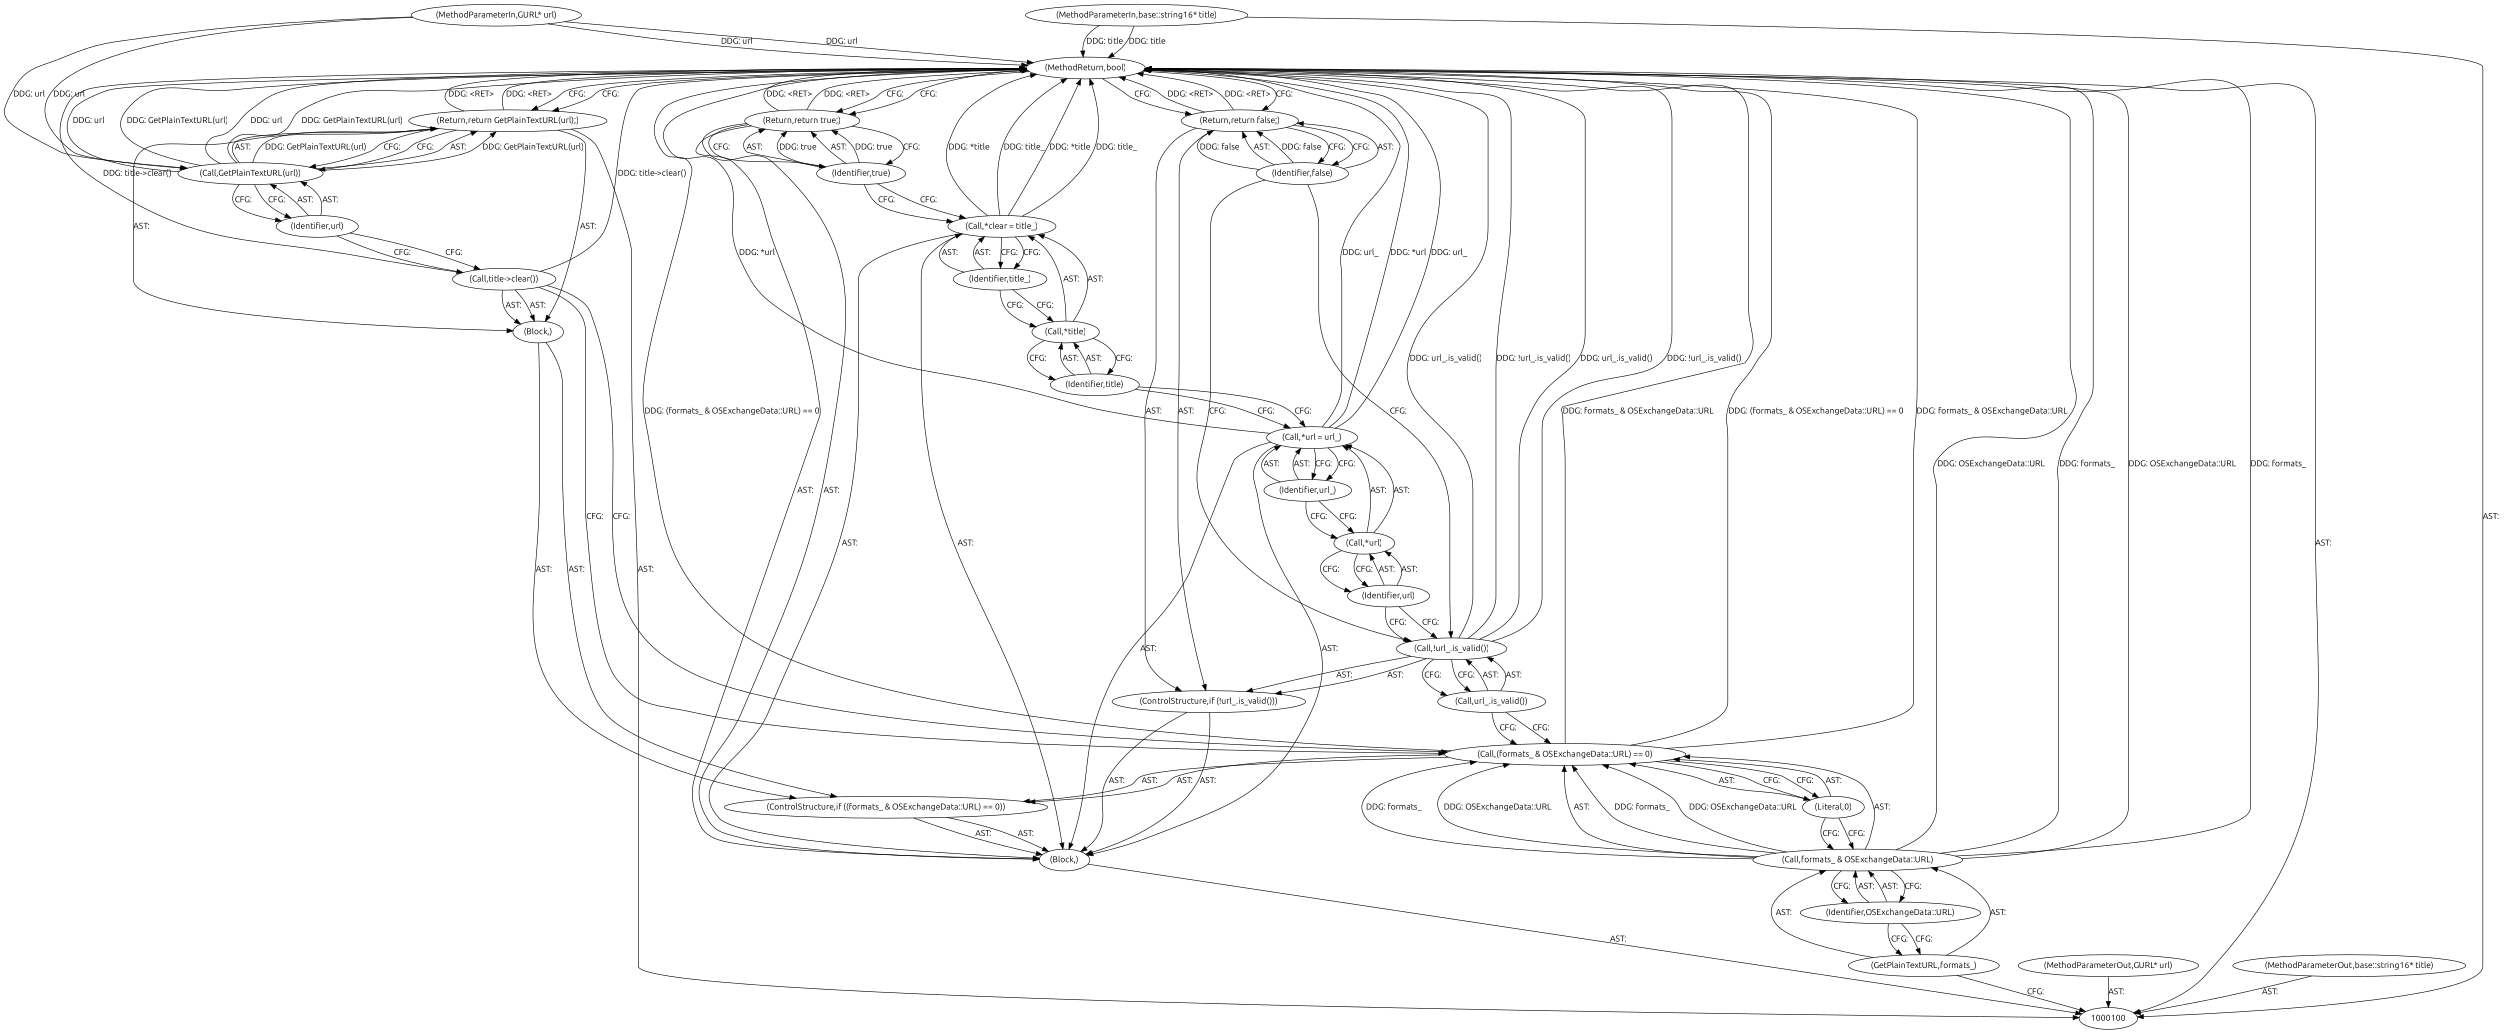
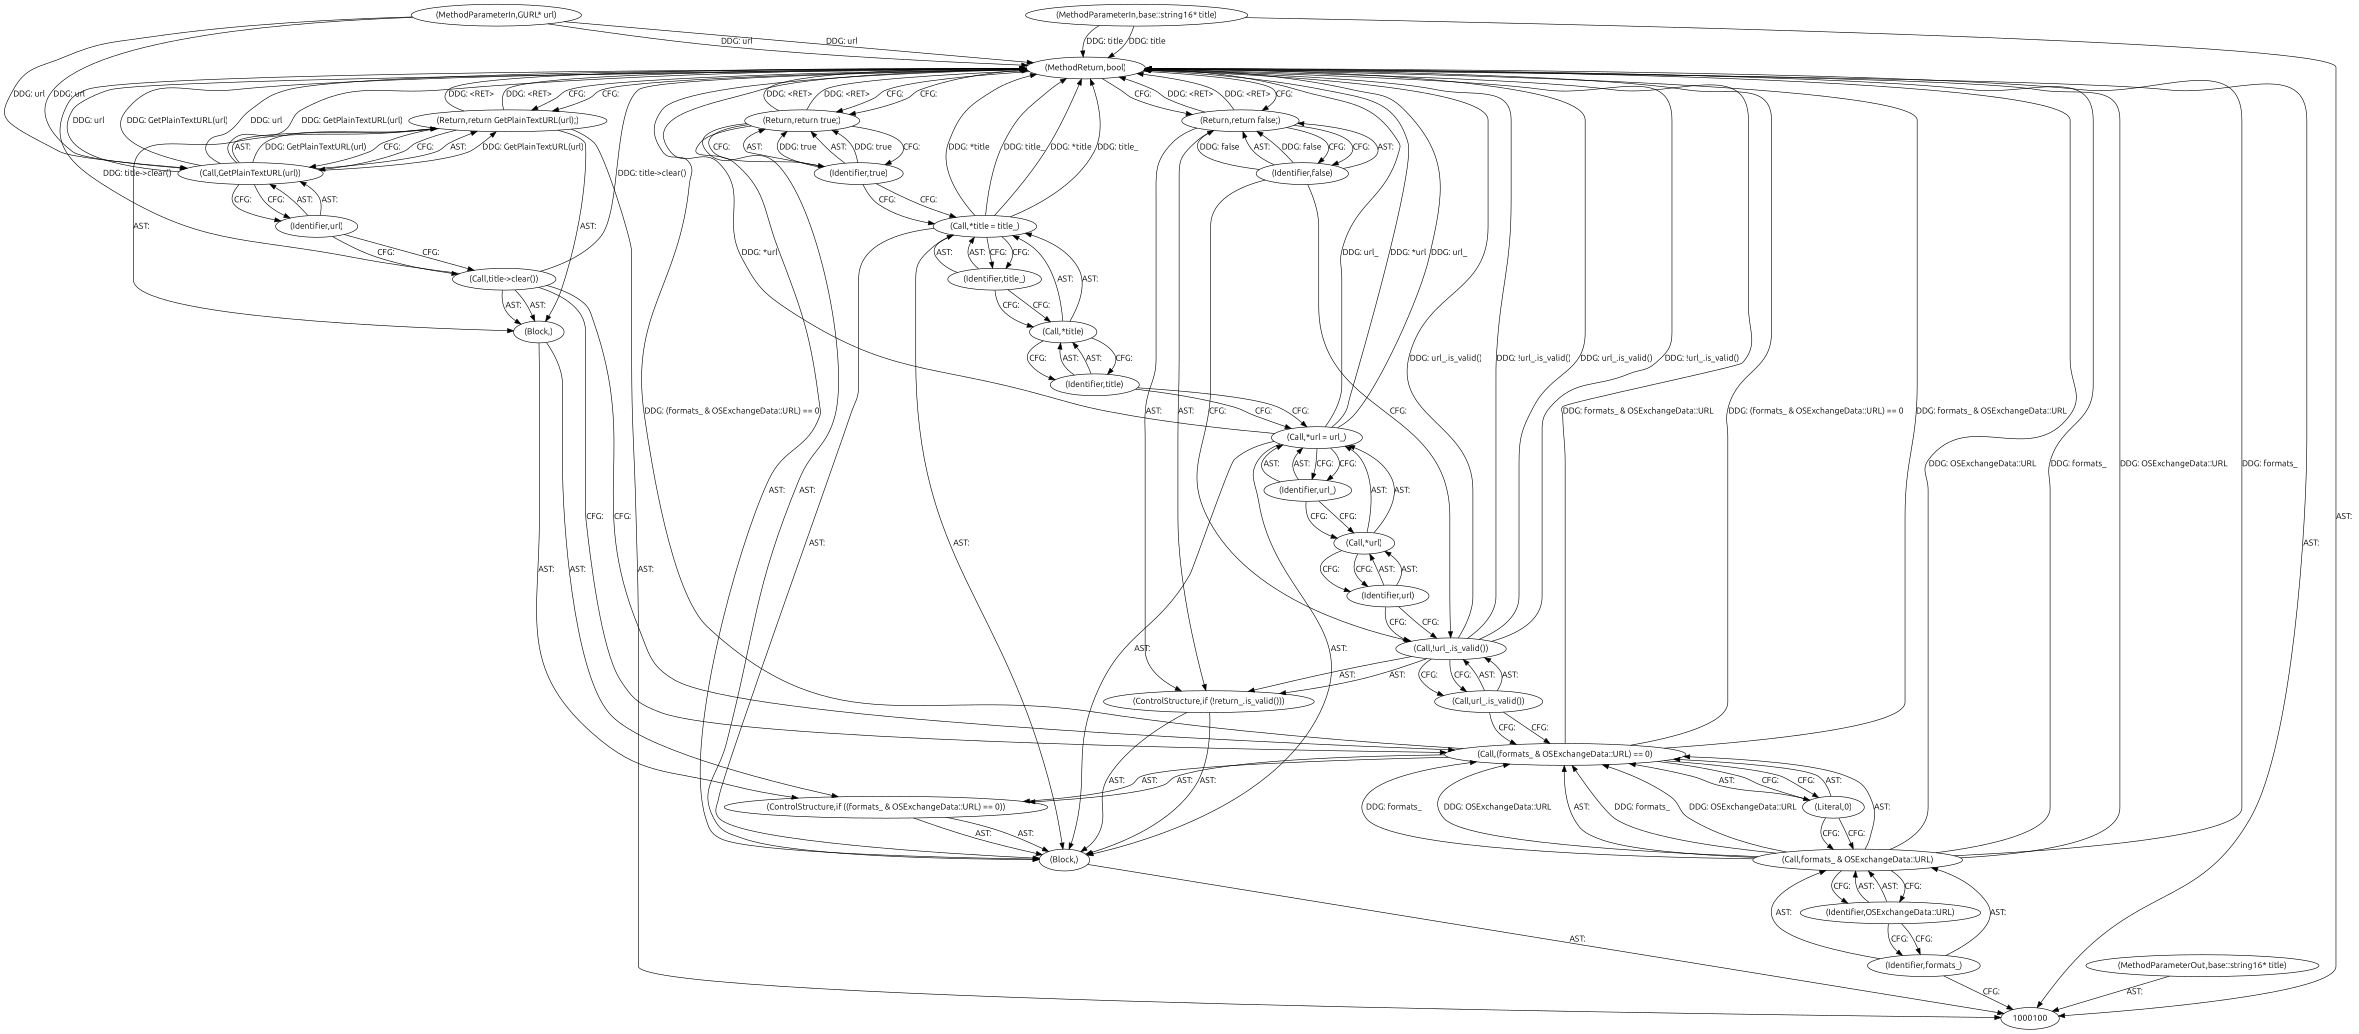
(1002, 226) -> (985, 226)
(1209, 702) -> (1209, 702)
(1924, 966) -> (1924, 966)
(2108, 966) -> none
